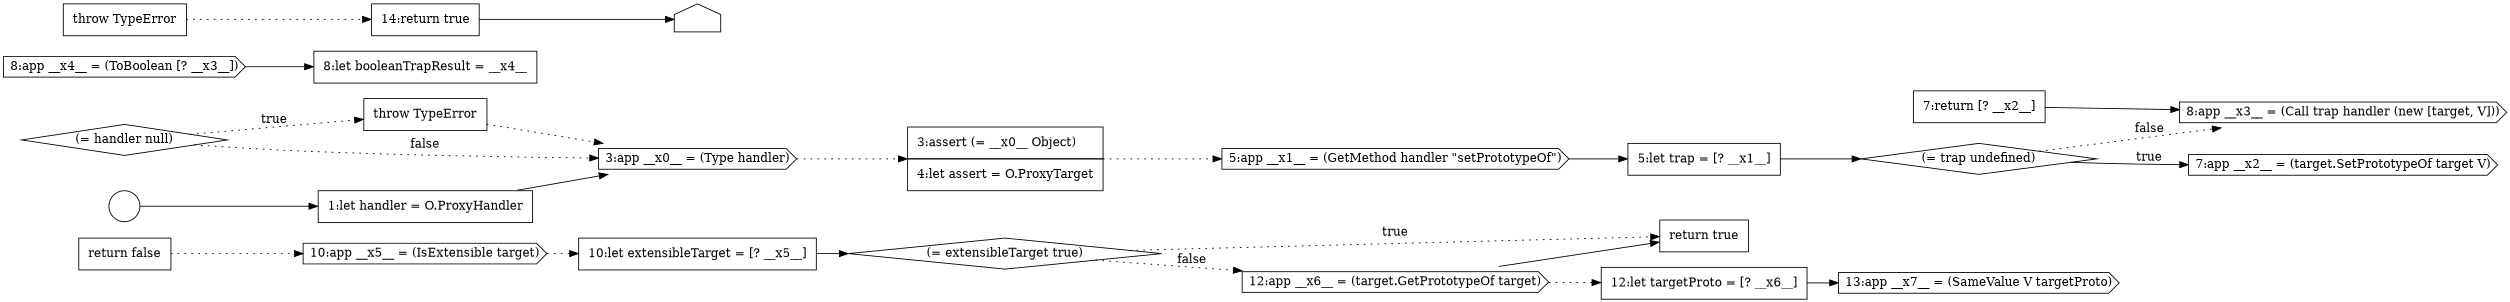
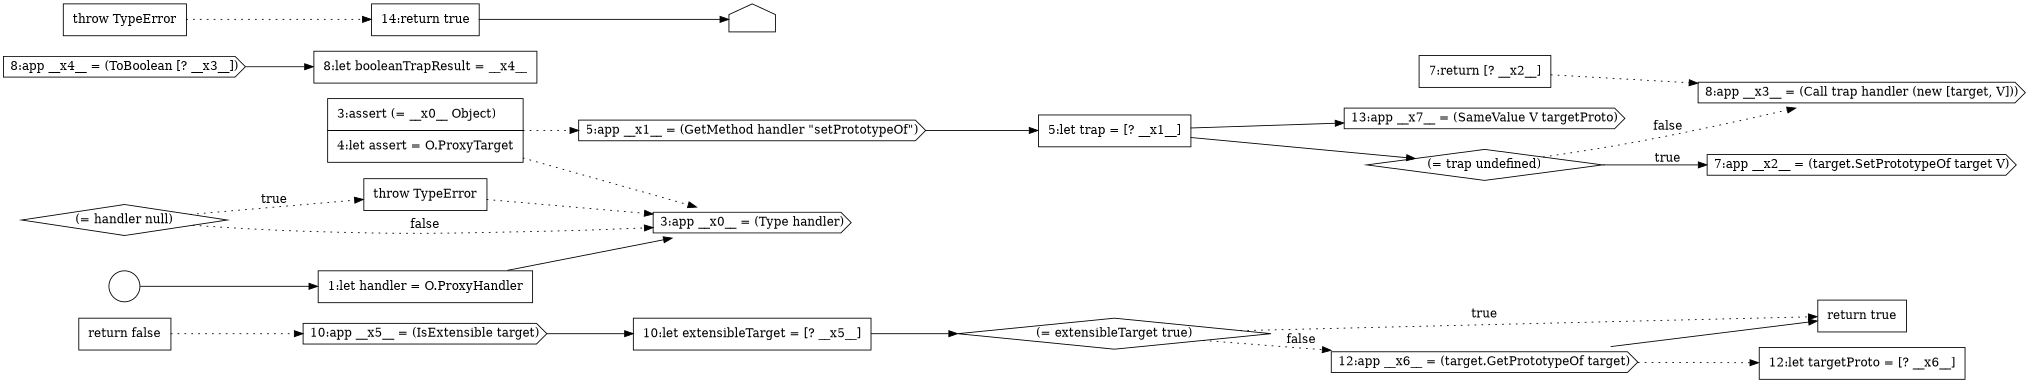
(2108, 108) -> (1620, 79)
(848, 159) -> (605, 181)
(558, 254) -> (586, 334)
(1818, 283) -> (1263, 126)
